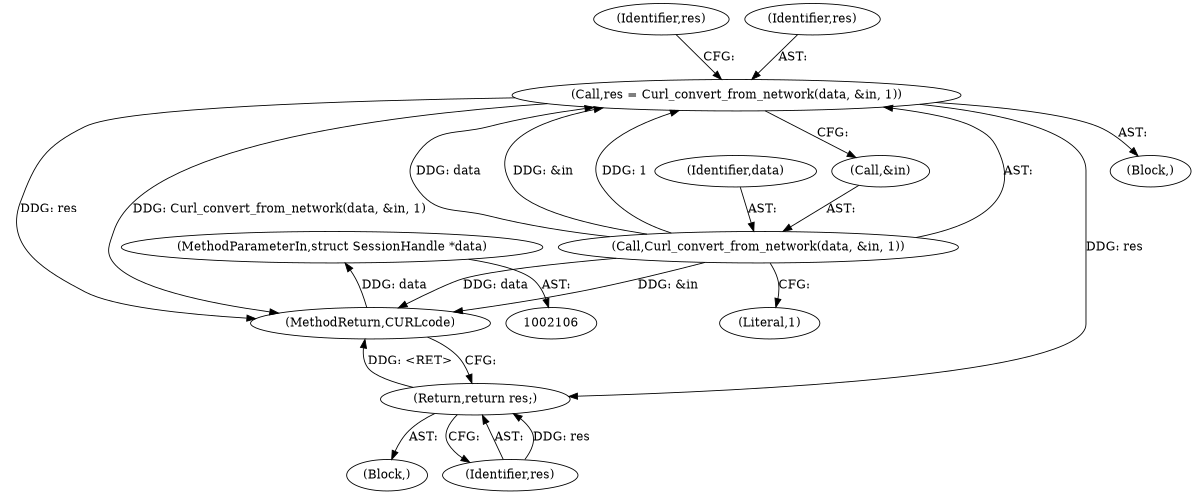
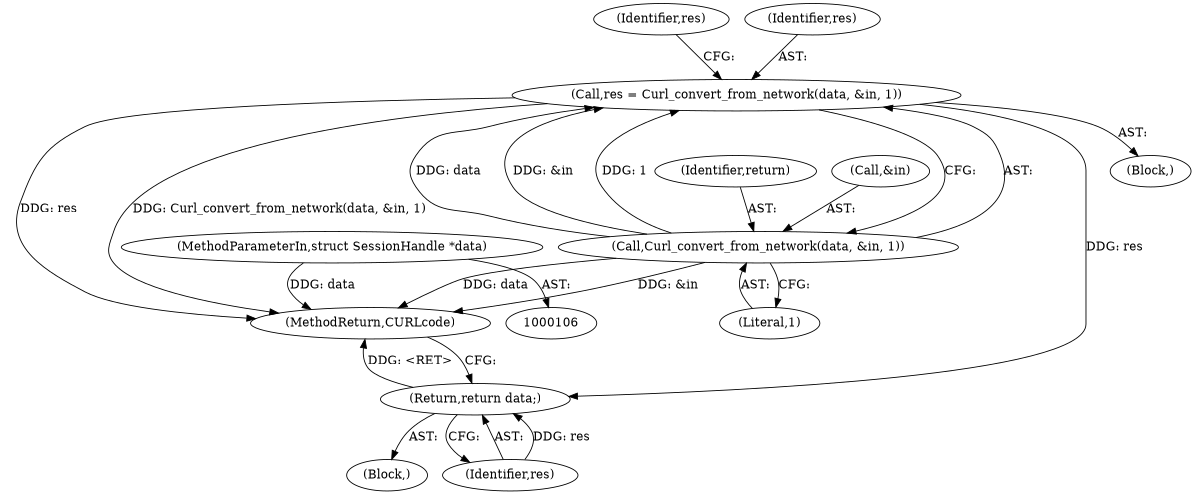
(807, 132) -> (938, 157)
(736, 171) -> (736, 171)
(360, 288) -> (288, 284)
none -> (741, 291)
(551, 323) -> (551, 323)
(475, 399) -> (475, 399)
